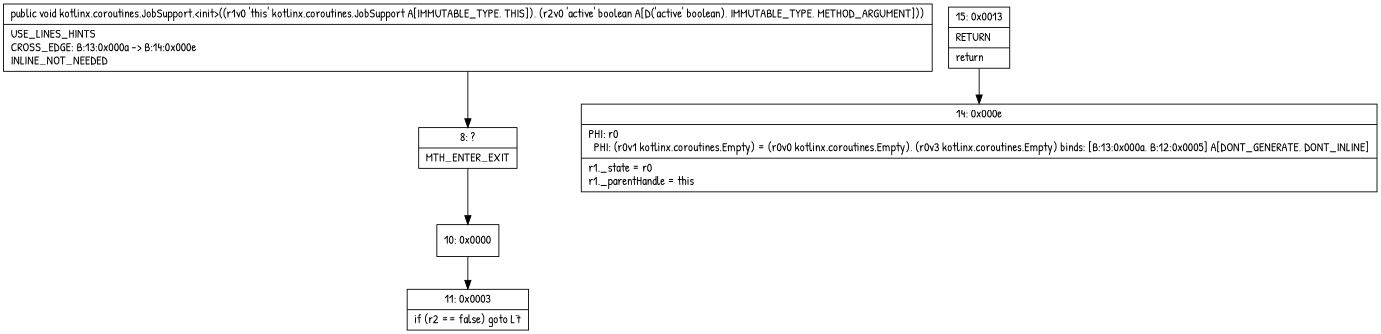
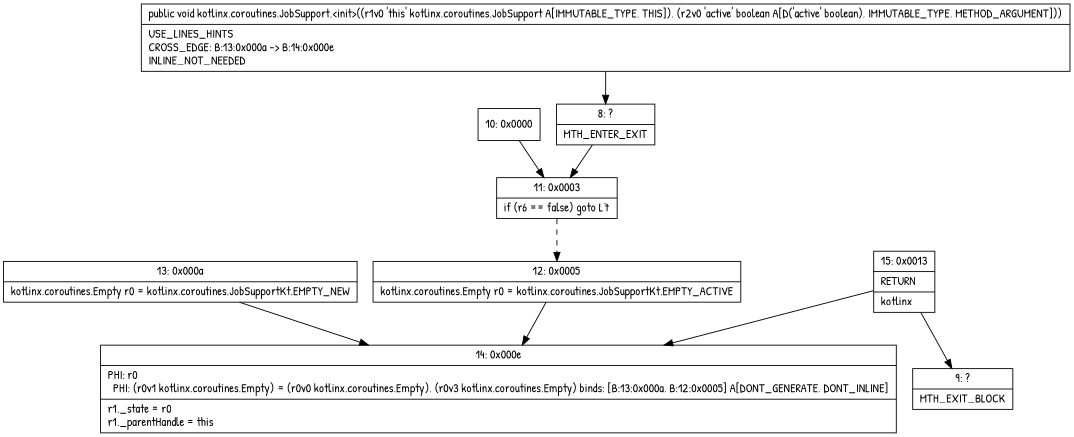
(970, 58) -> (897, 302)
(468, 192) -> (584, 158)
none -> (180, 282)
none -> (557, 282)
(468, 319) -> (557, 208)
none -> (963, 389)
